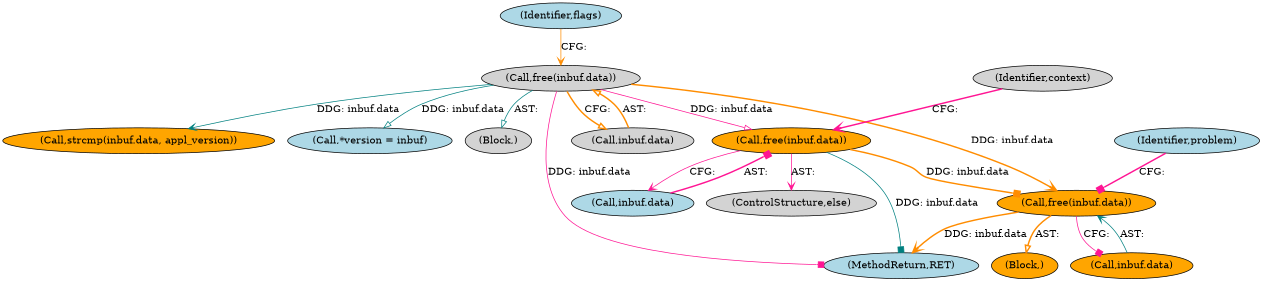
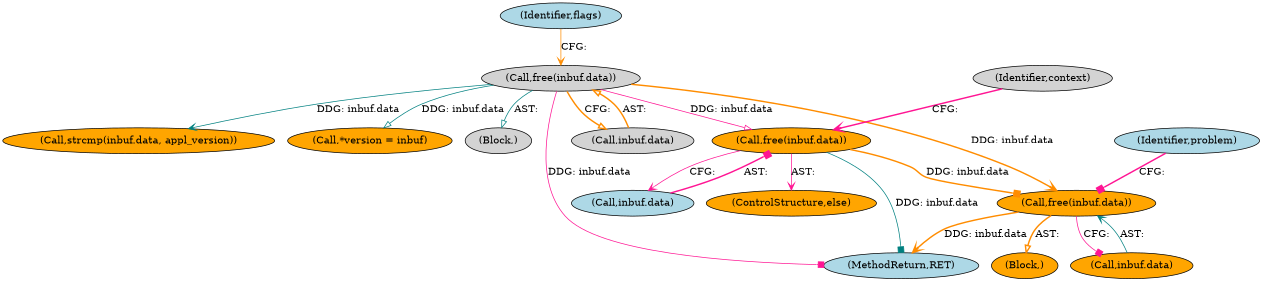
(370, 141) -> (370, 141)
(791, 203) -> (791, 203)
